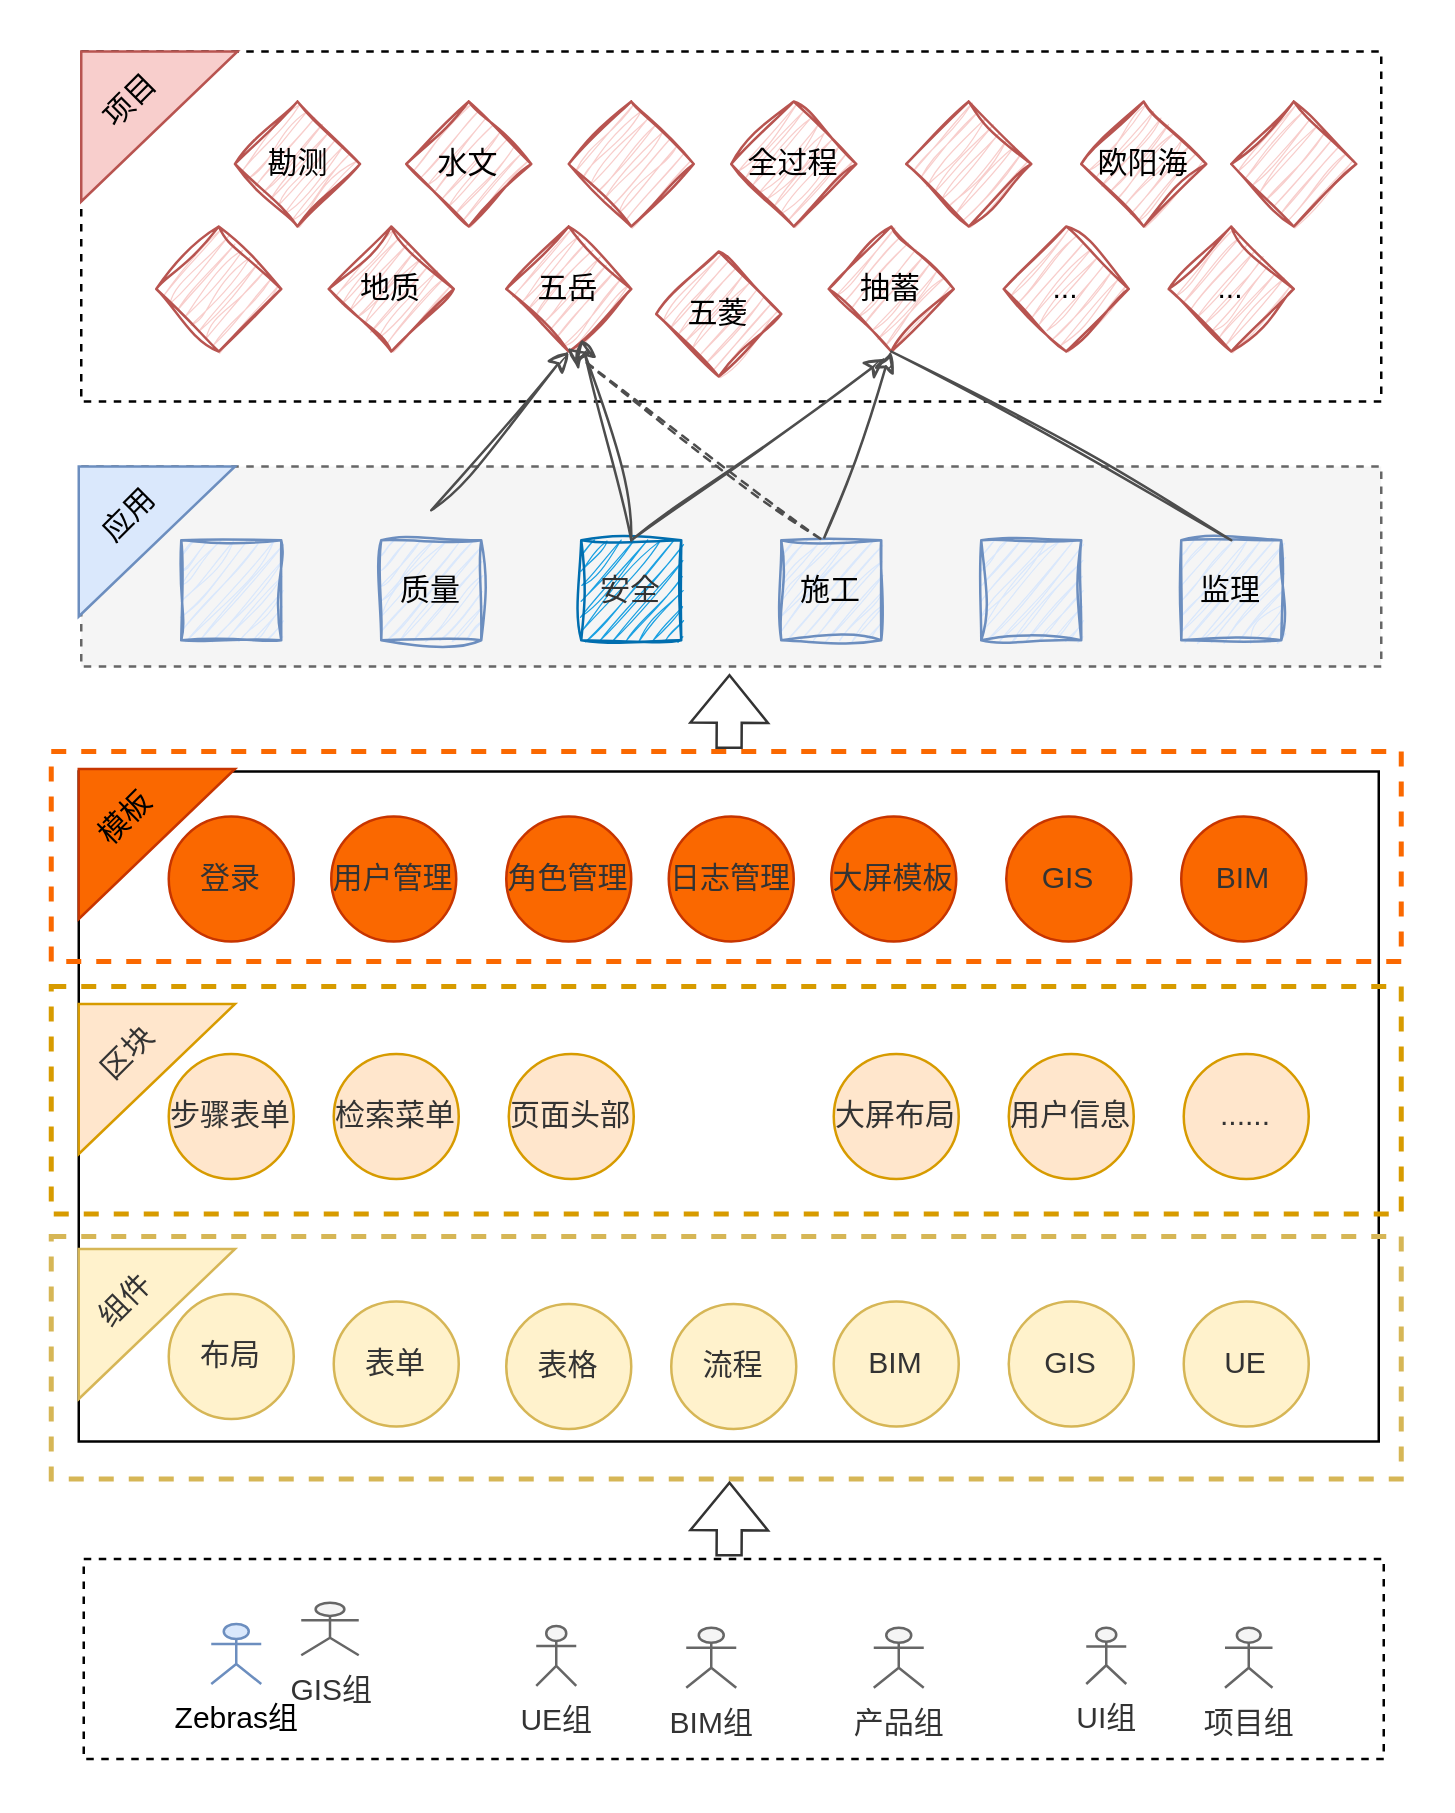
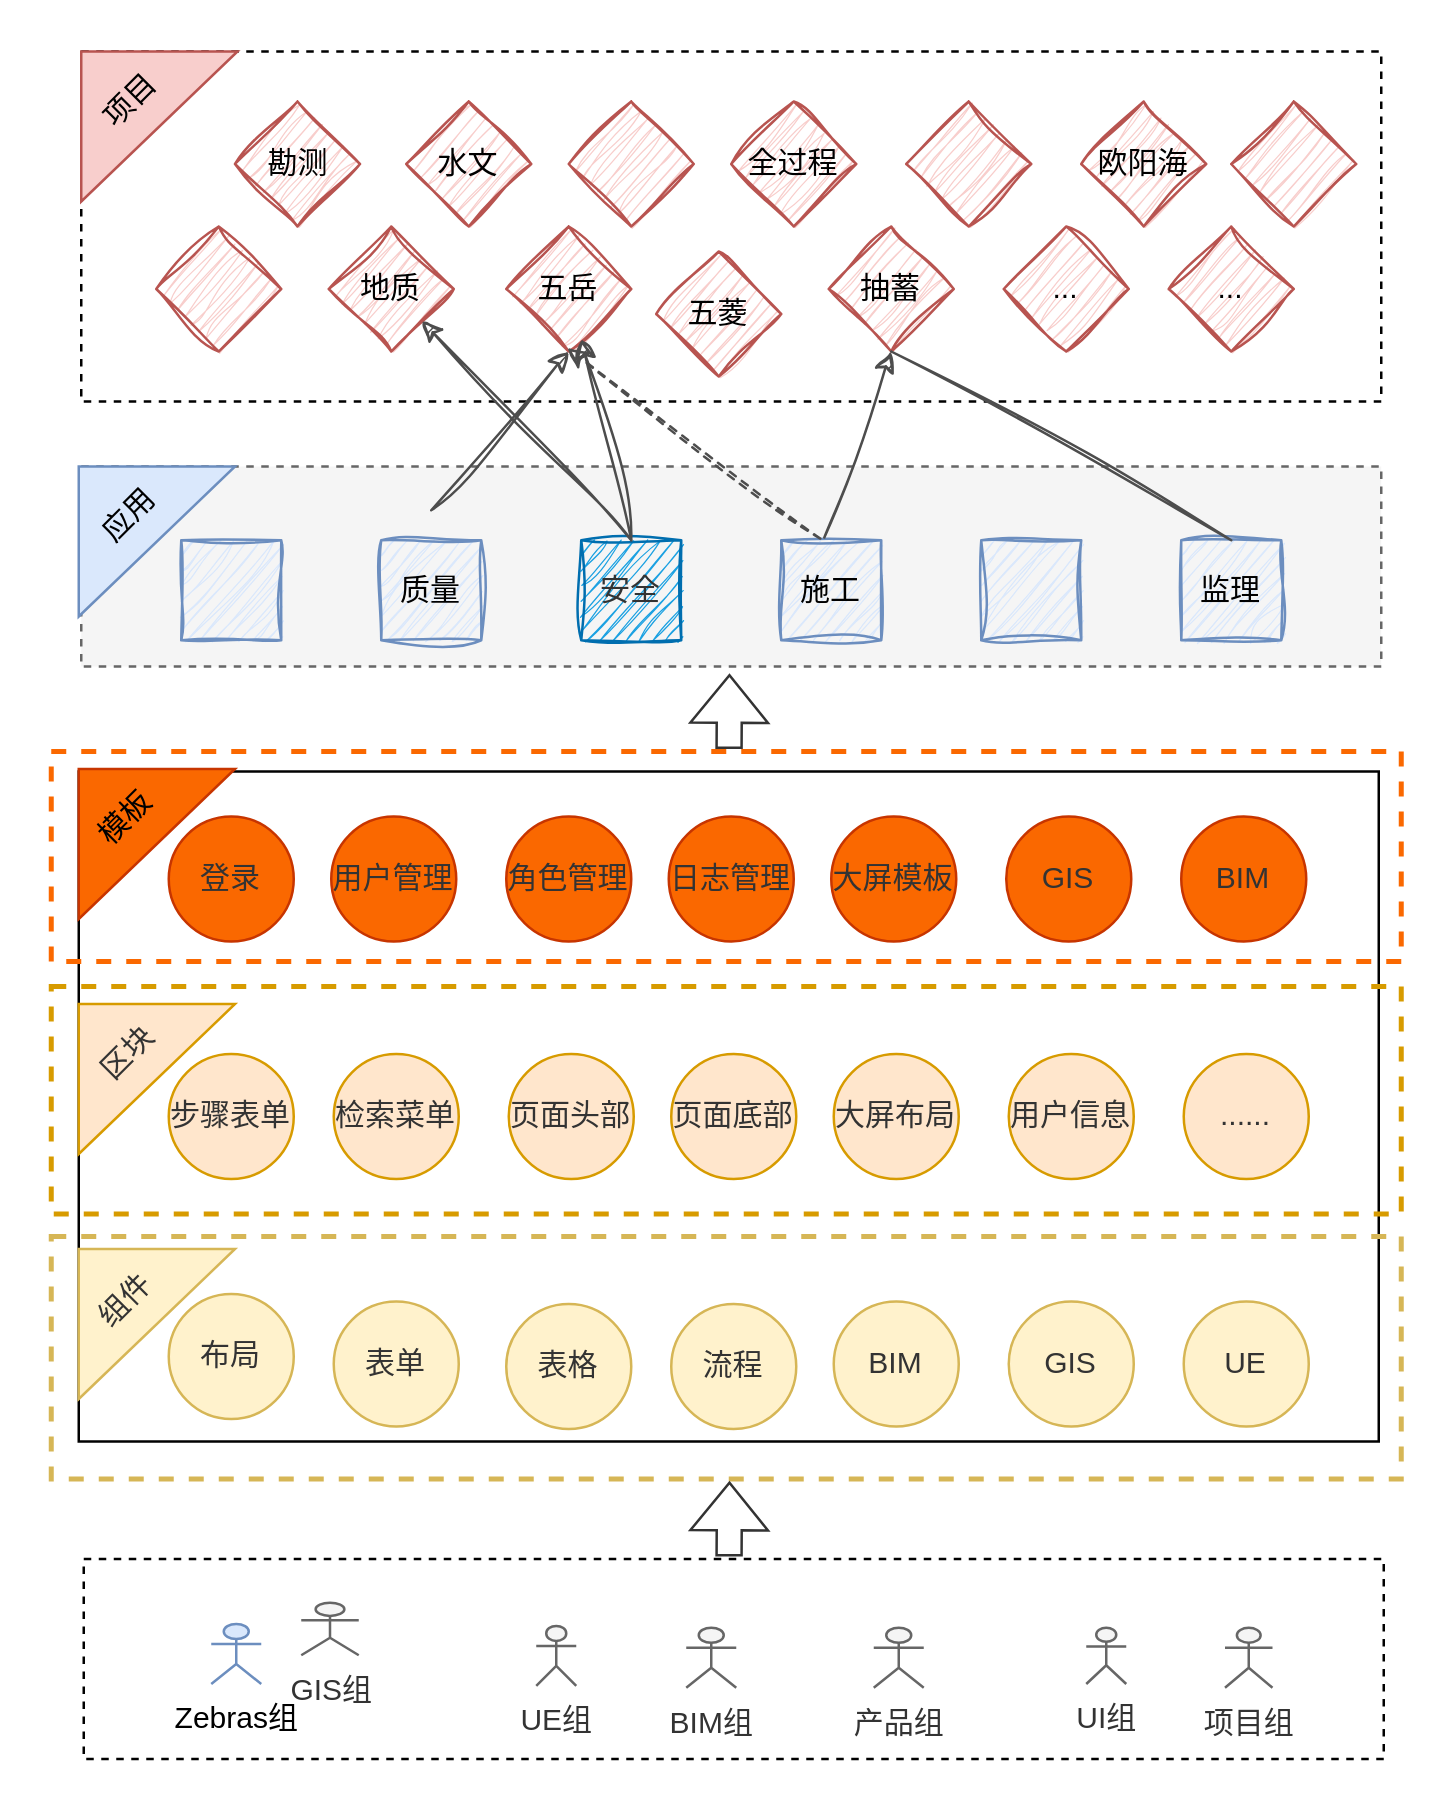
(802, 417) -> (570, 476)
none -> (734, 1116)
